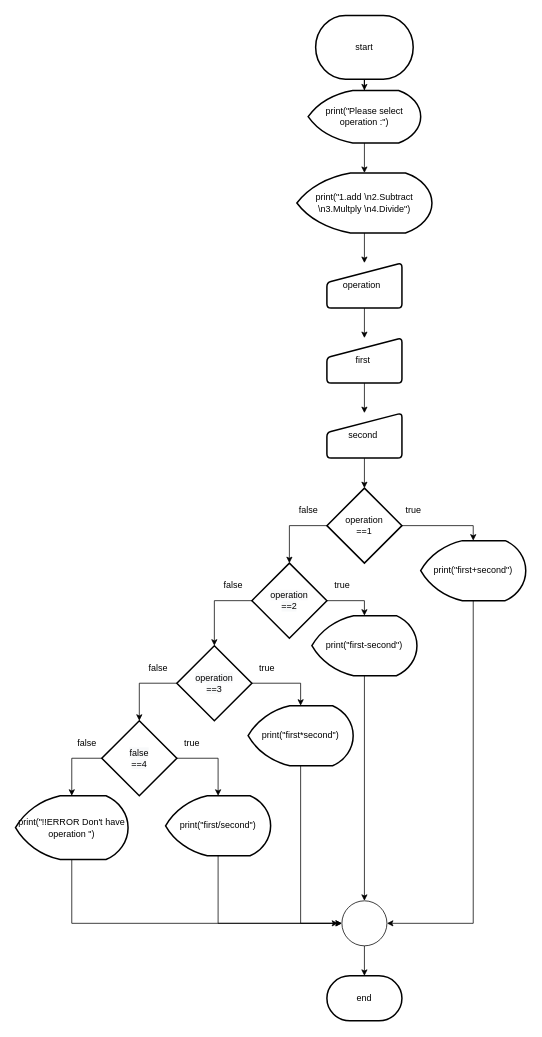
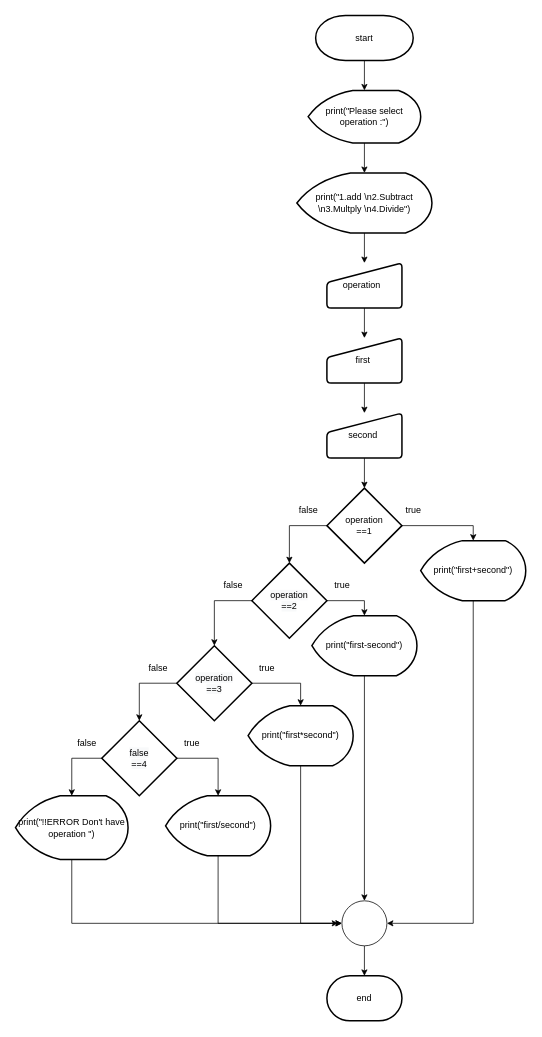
(364, 47) -> (364, 38)
